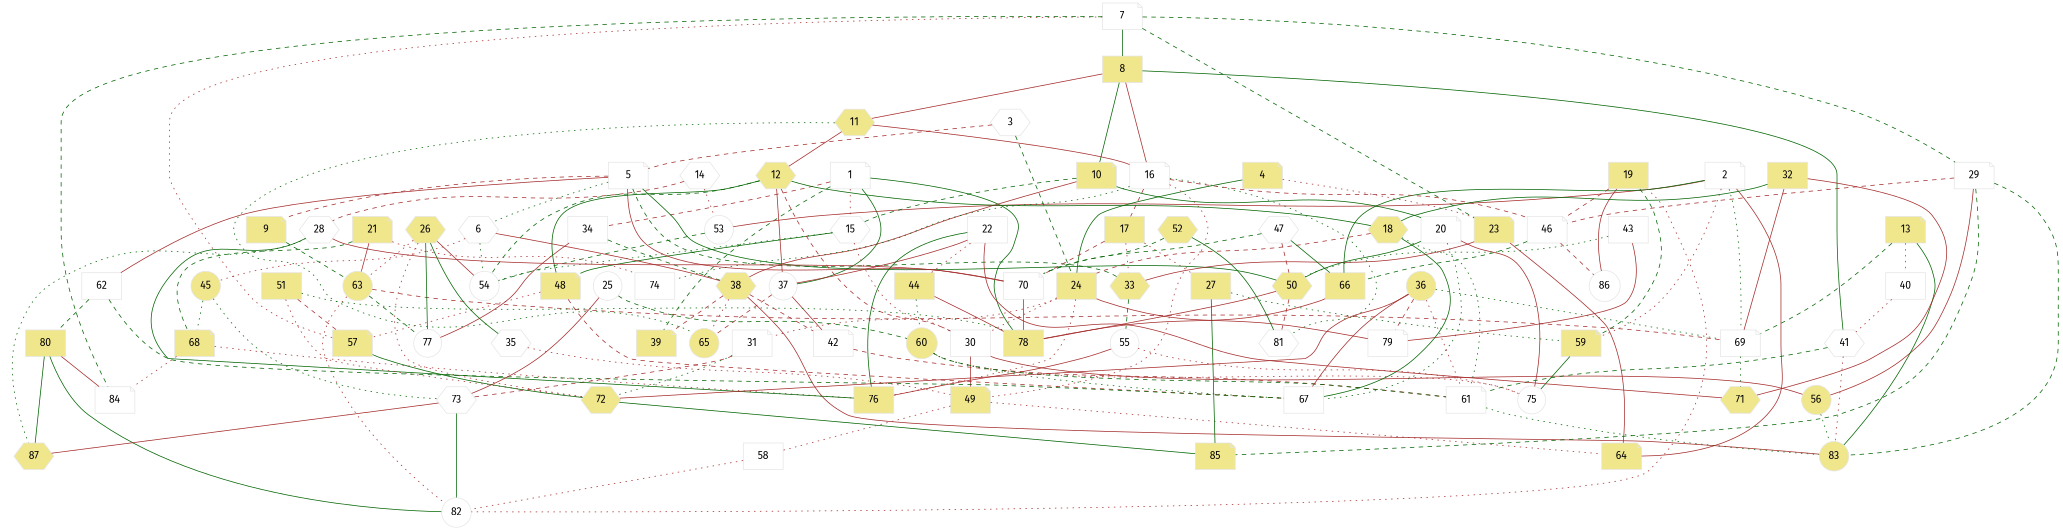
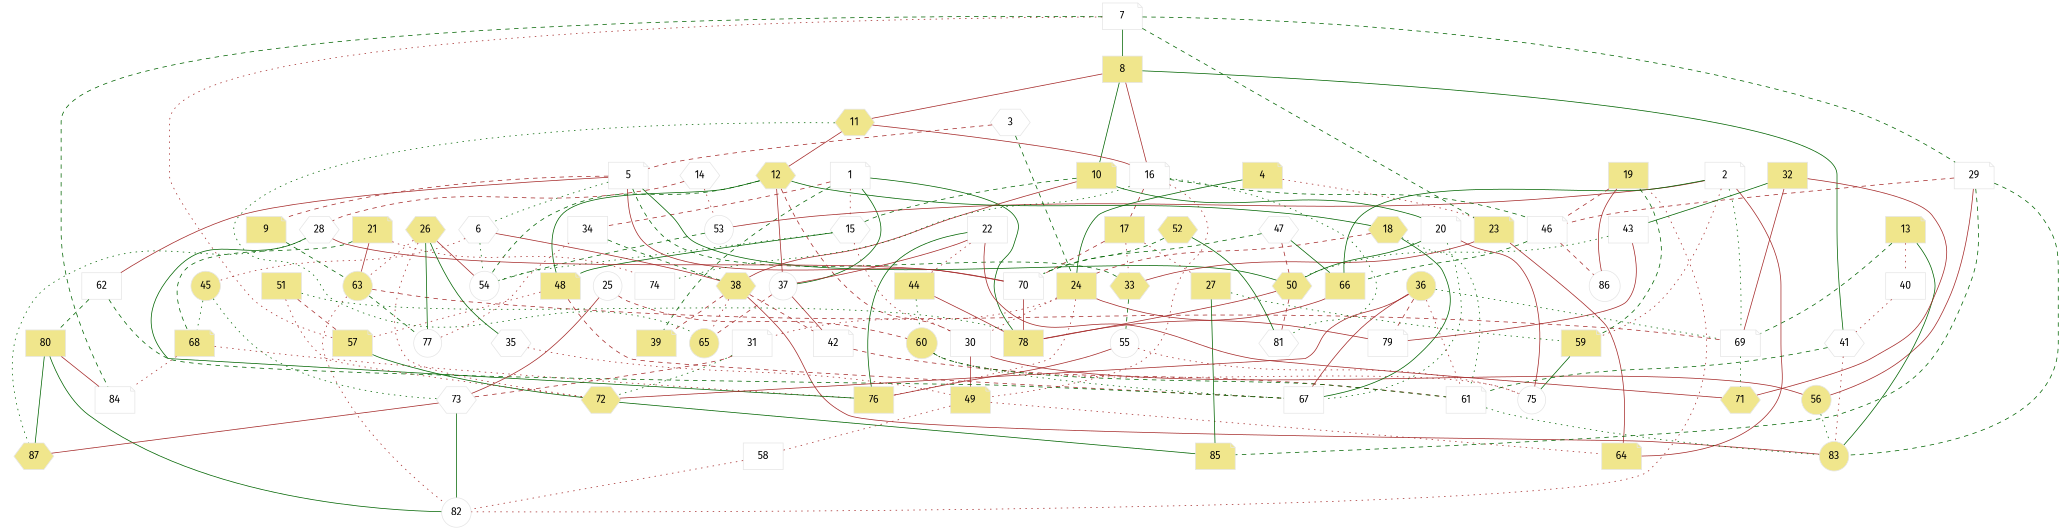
(1340, 194) -> (1340, 194)
(1602, 199) -> (1693, 208)
(516, 292) -> (516, 292)
(754, 322) -> (754, 322)
